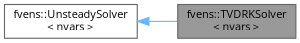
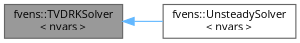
(163, 21) -> (149, 21)
